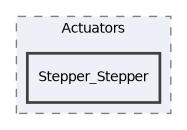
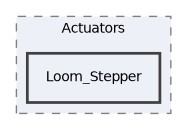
(94, 78) -> (94, 78)
